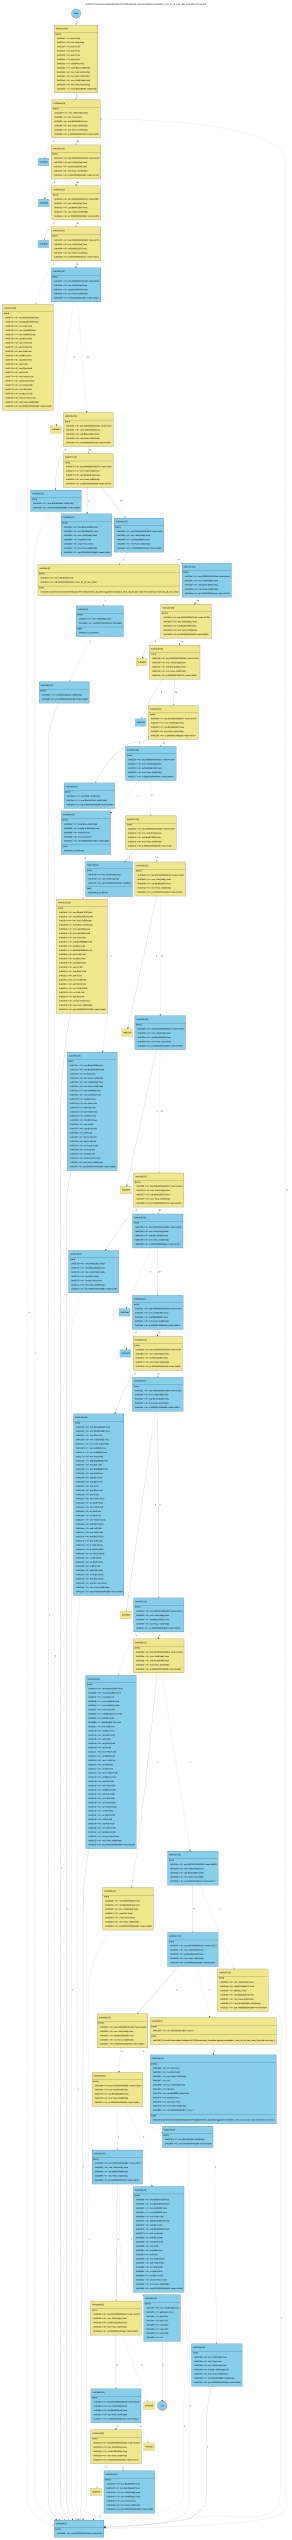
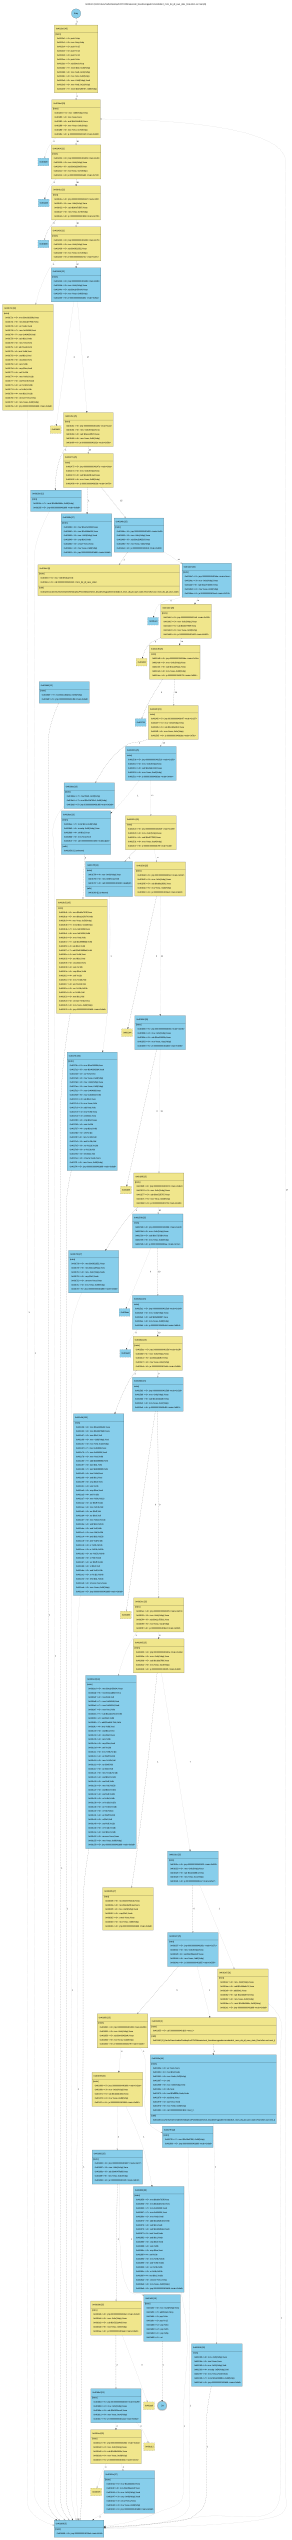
(100, 621) -> none
none -> (153, 621)
(159, 1615) -> (159, 1615)
(88, 2222) -> none
